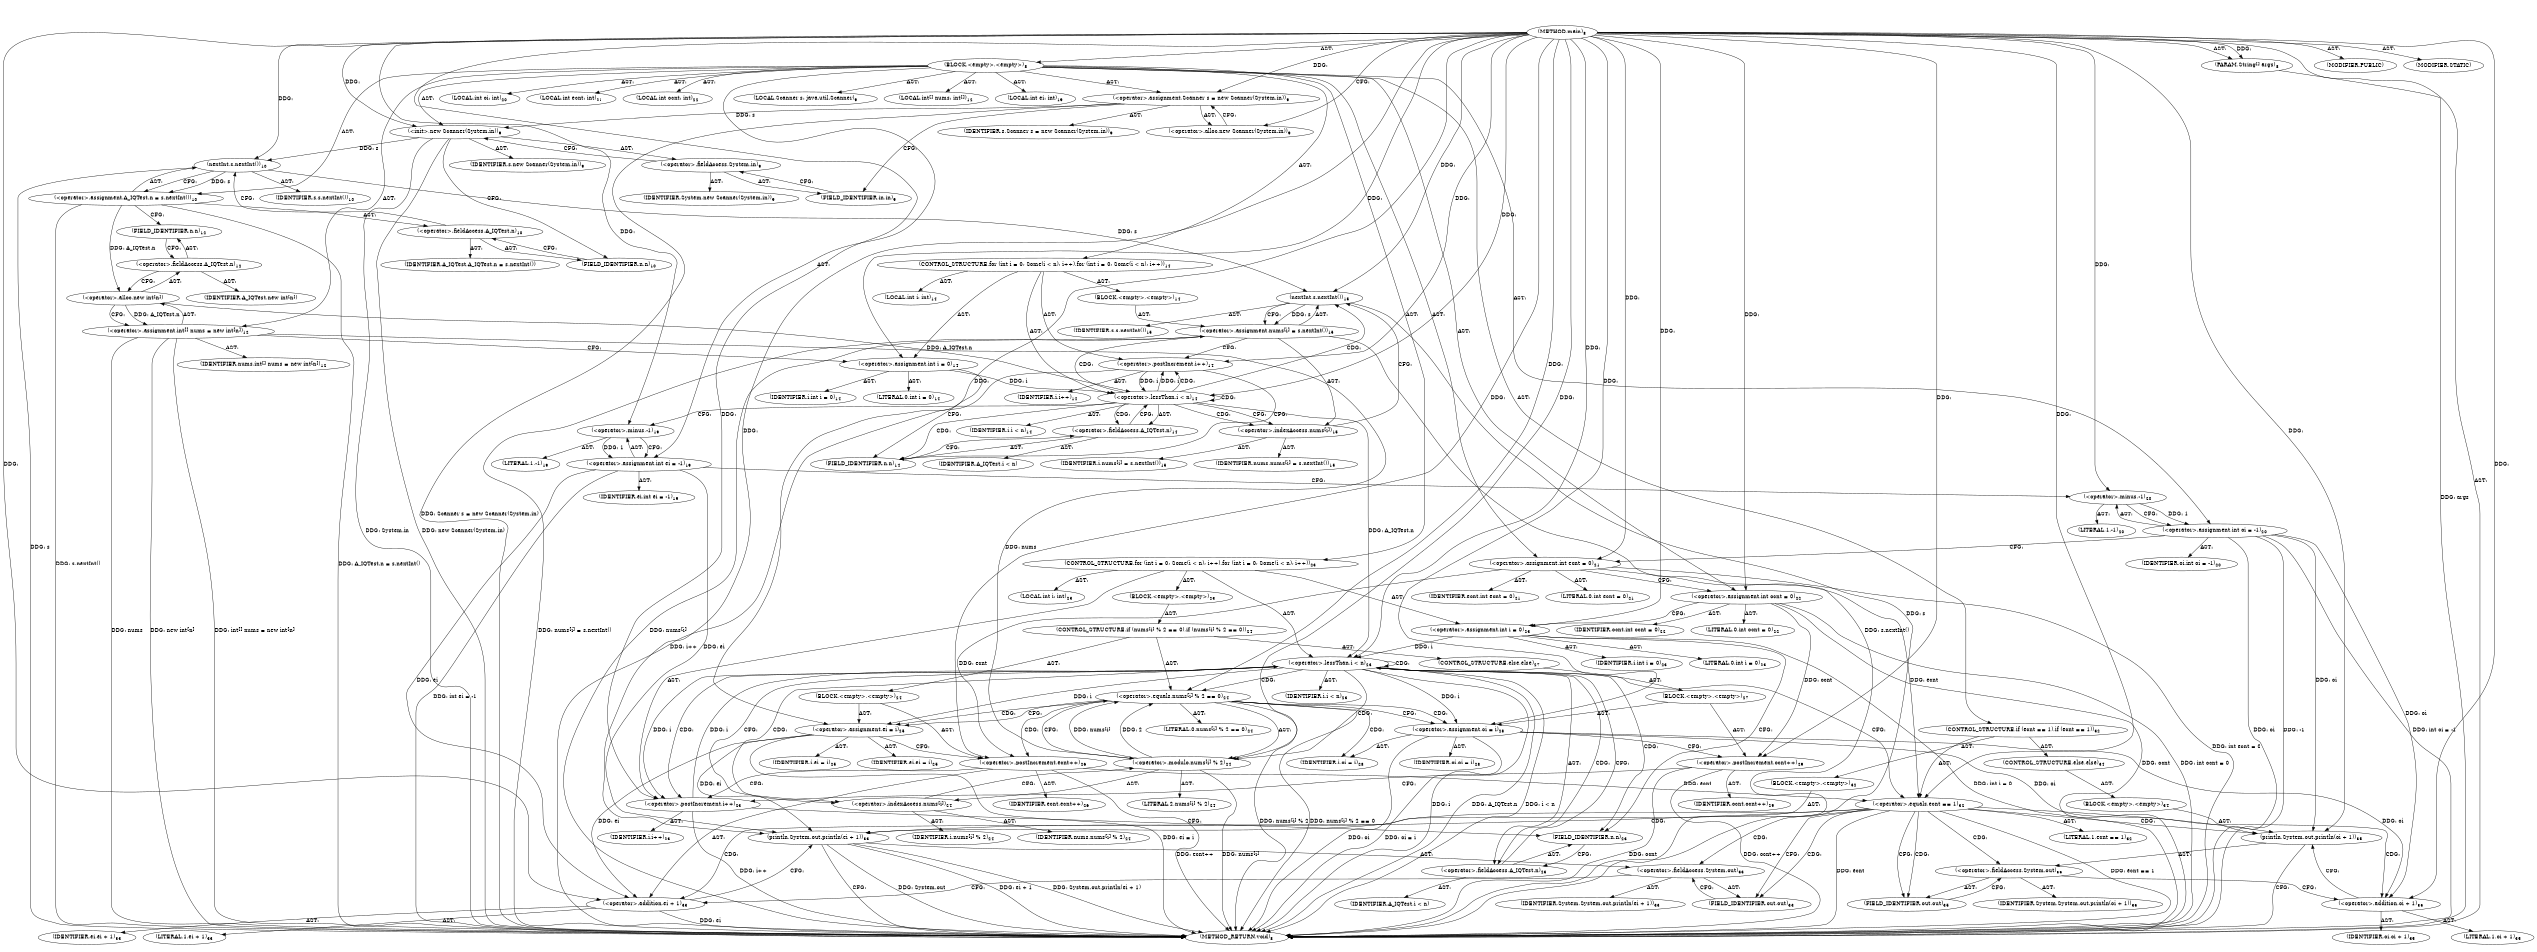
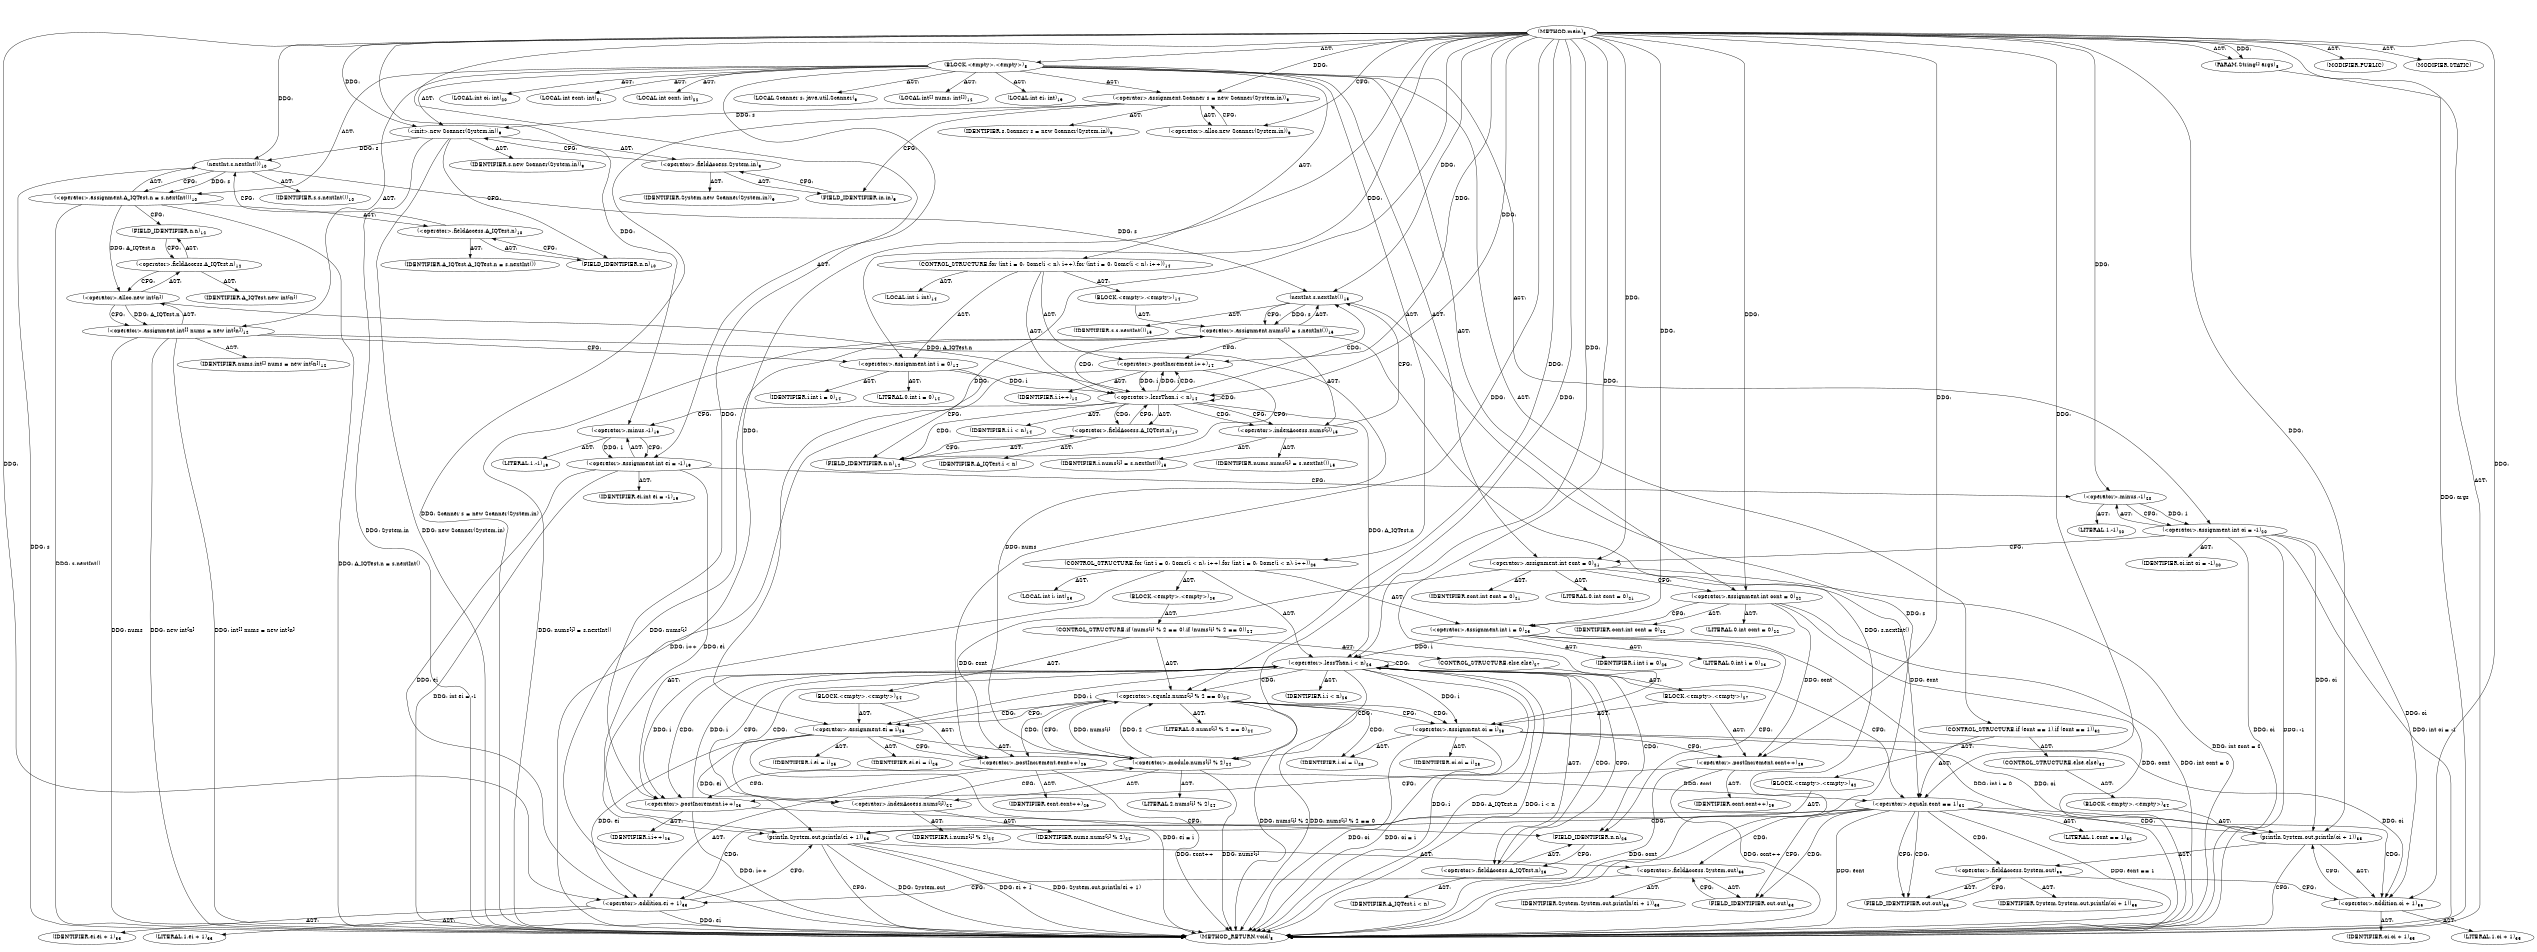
(1275, 724) -> (1011, 751)
none -> (2347, 869)
